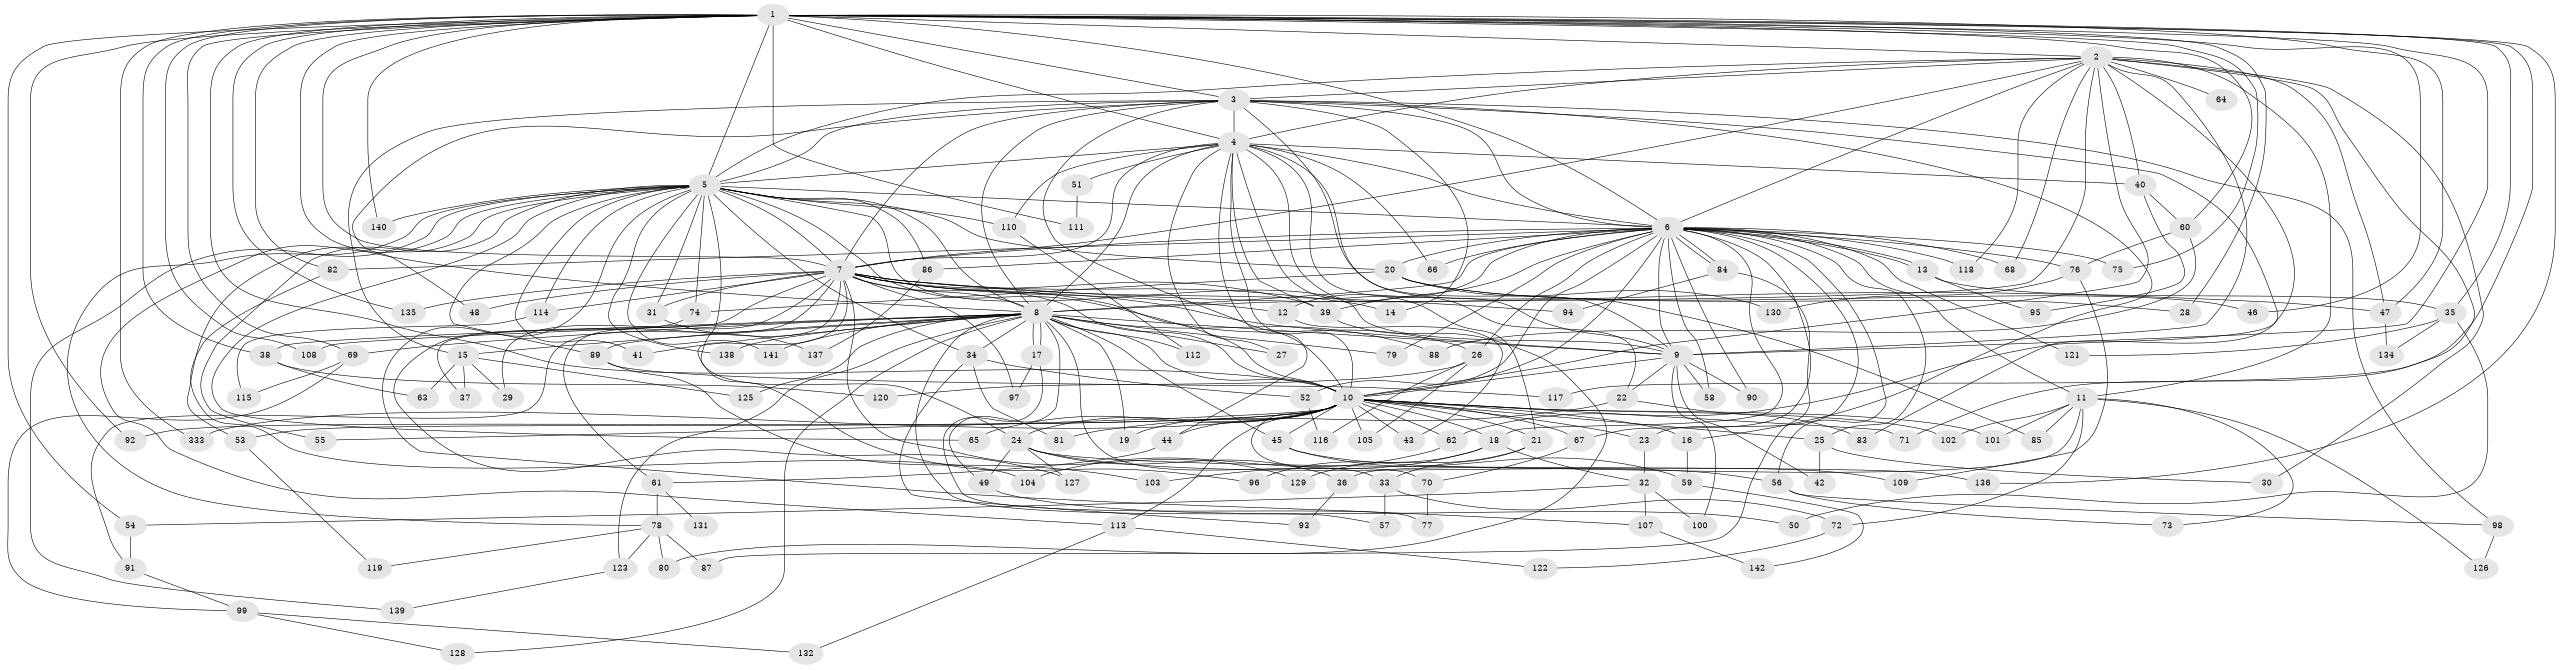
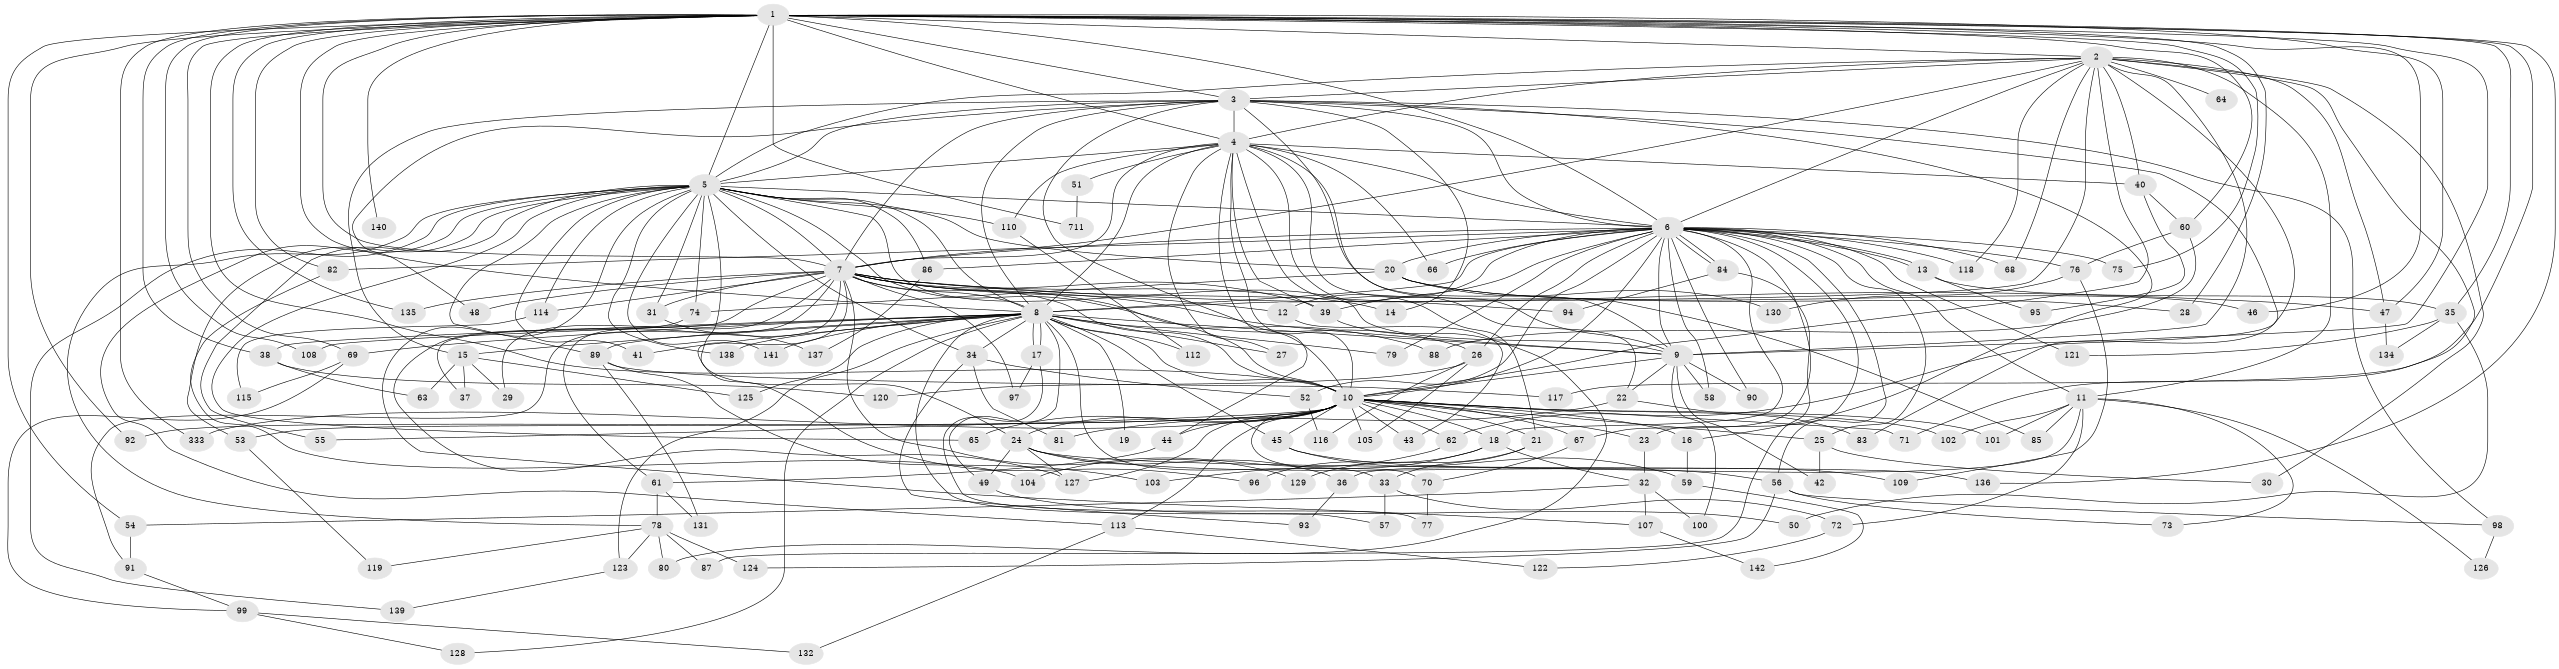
(540, 195) -> none
(1077, 228) -> (1077, 228)
(1236, 419) -> (1209, 433)
none -> (659, 440)
none -> (751, 569)
